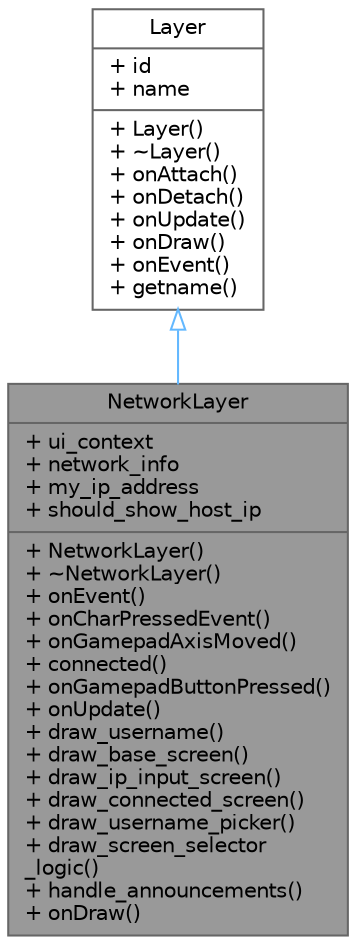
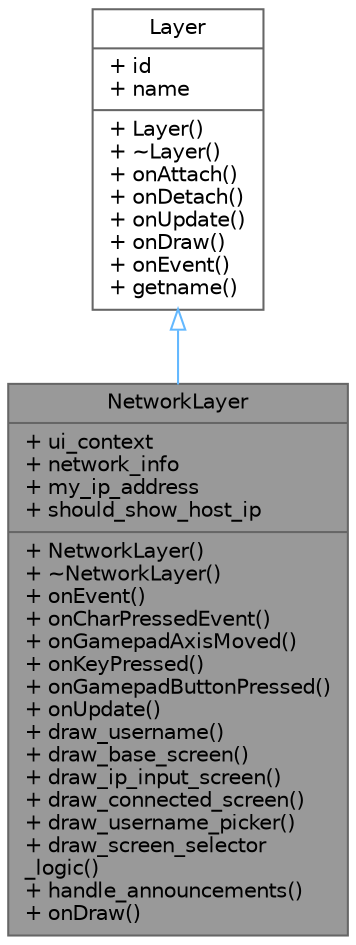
(97, 665) -> (115, 665)
